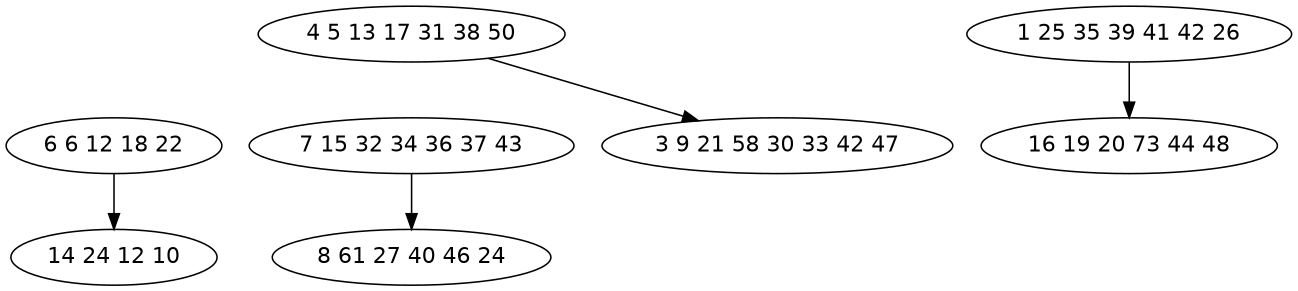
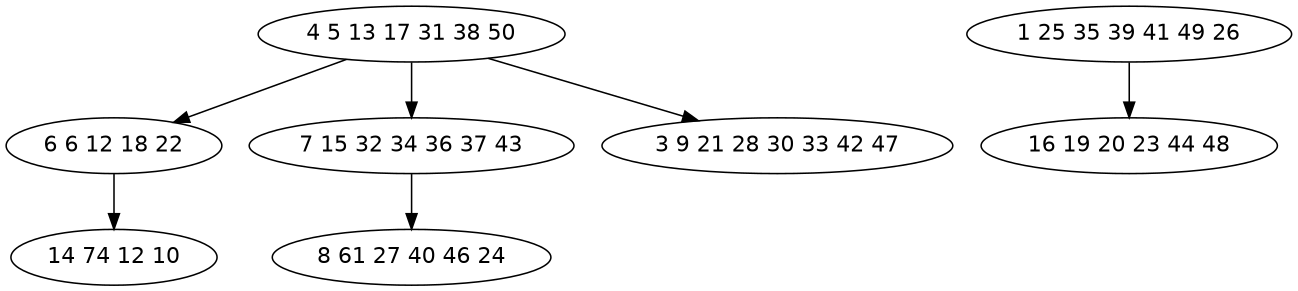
(1129, 34) -> (1129, 34)
none -> (412, 82)
none -> (267, 88)
(777, 146) -> (777, 146)
(1129, 146) -> (1129, 146)
(114, 257) -> (114, 257)
